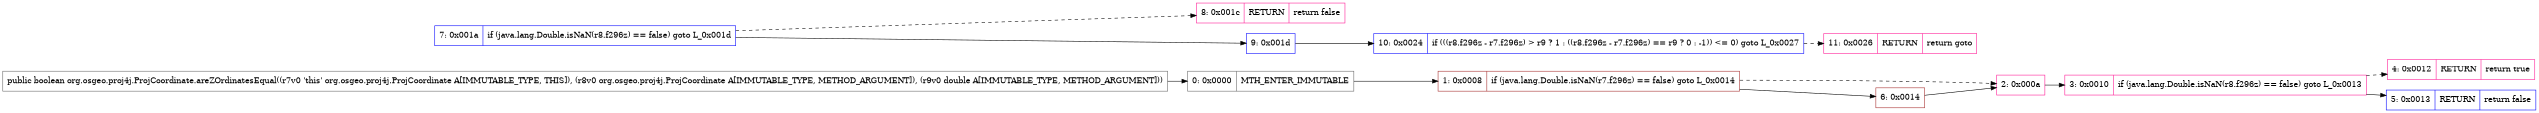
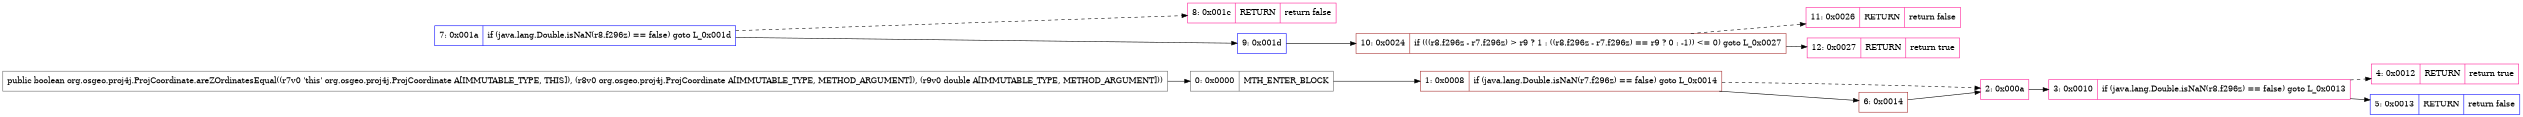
(1950, 43) -> (1933, 17)
(1589, 44) -> (1571, 44)
none -> (1883, 48)
(1295, 81) -> (1286, 81)
